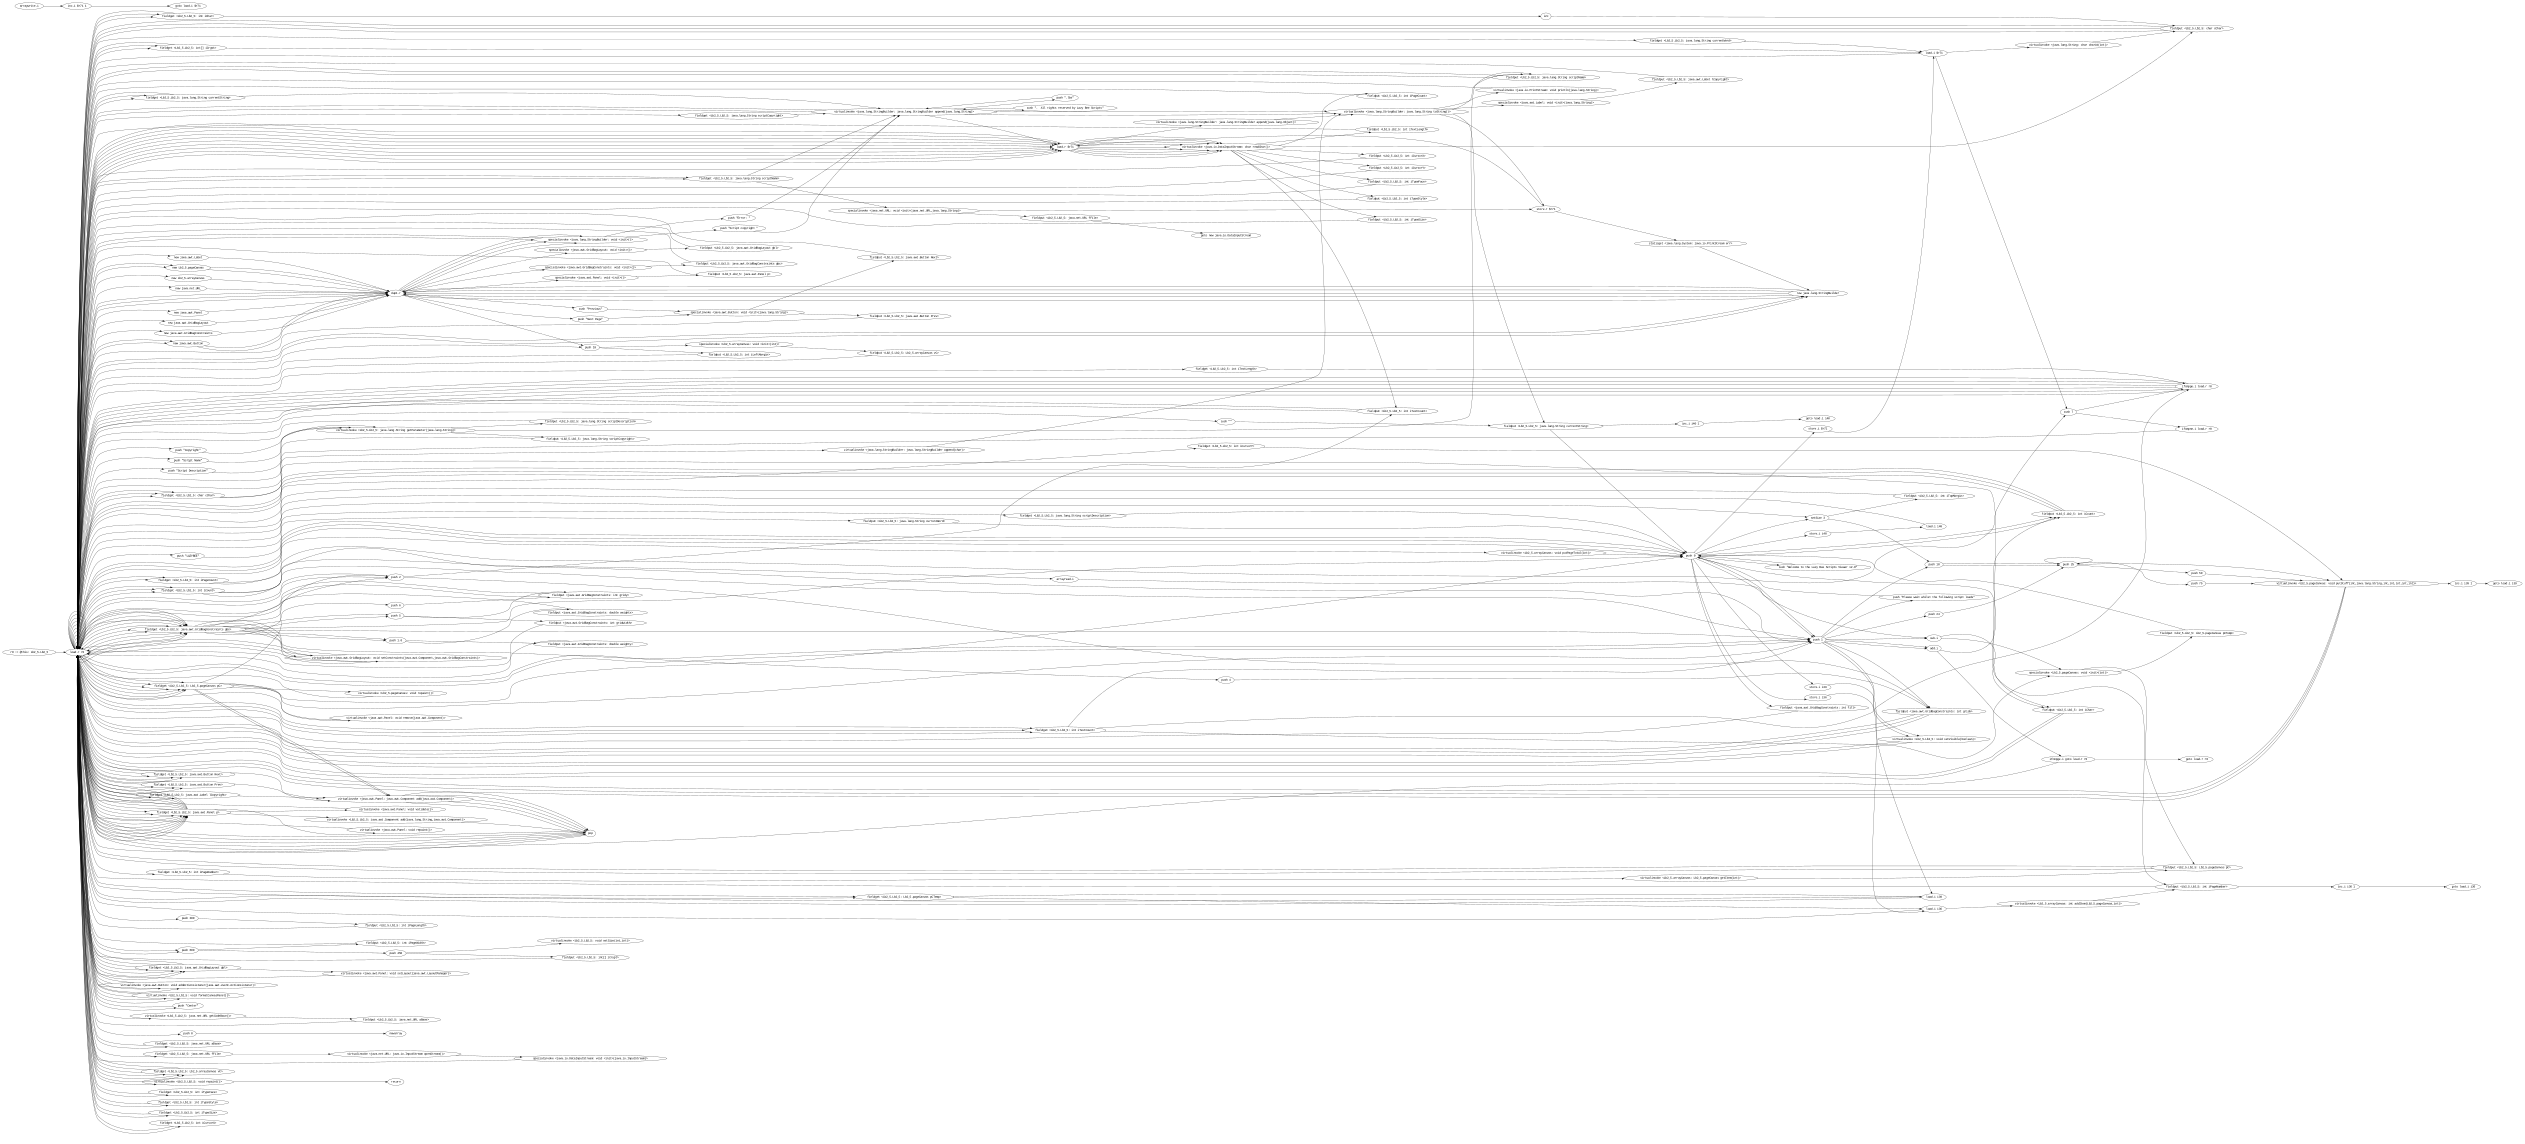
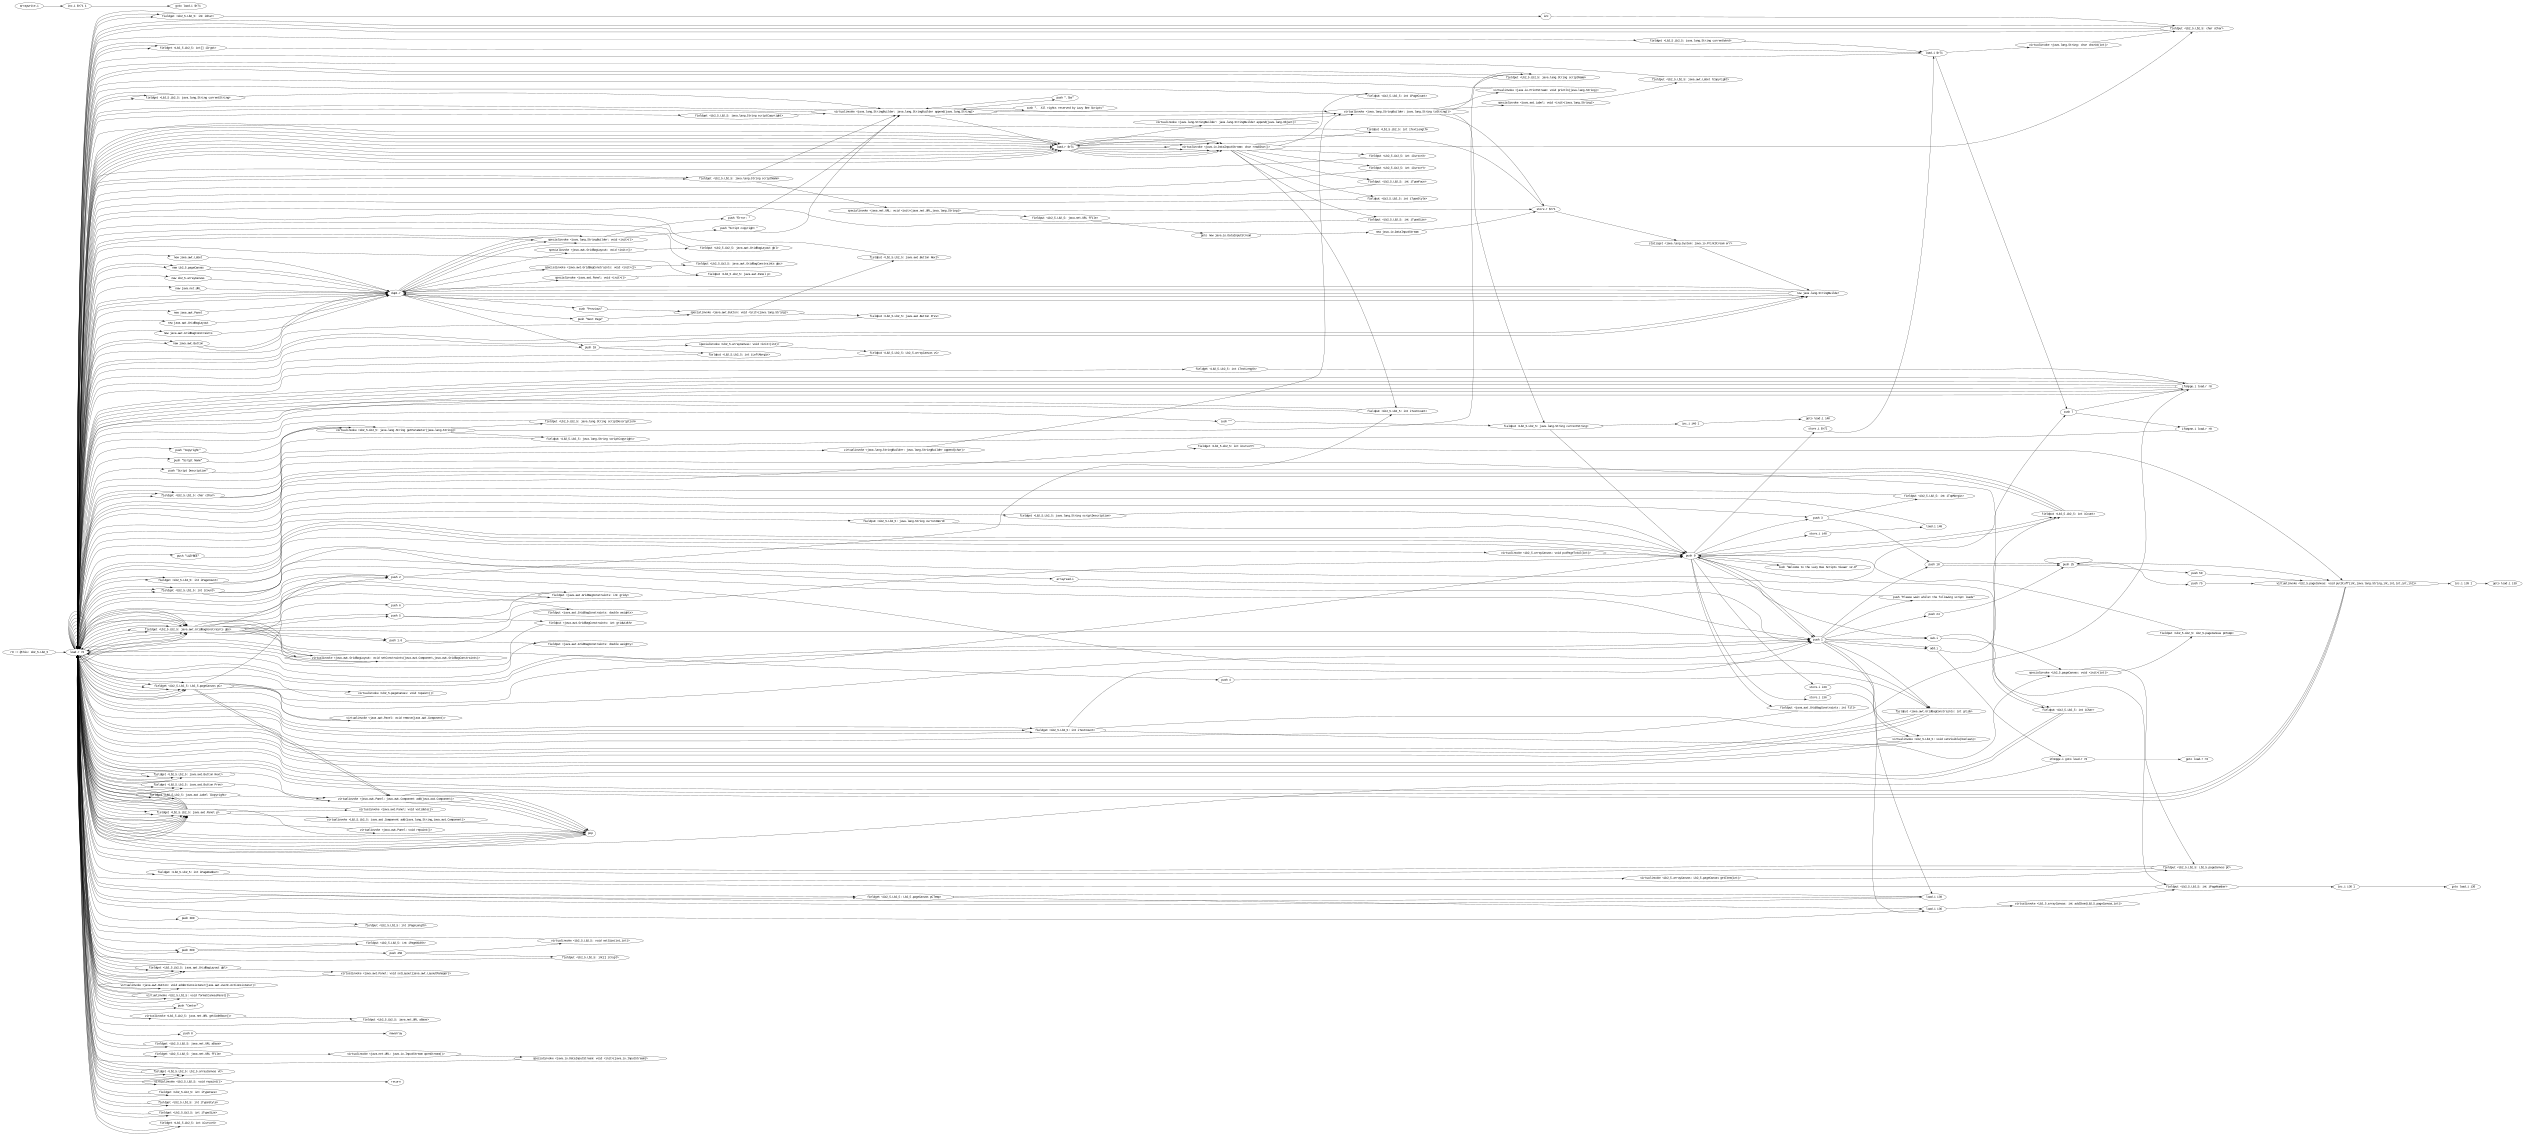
none -> (1397, 232)
(1818, 518) -> (1818, 518)
none -> (184, 935)
